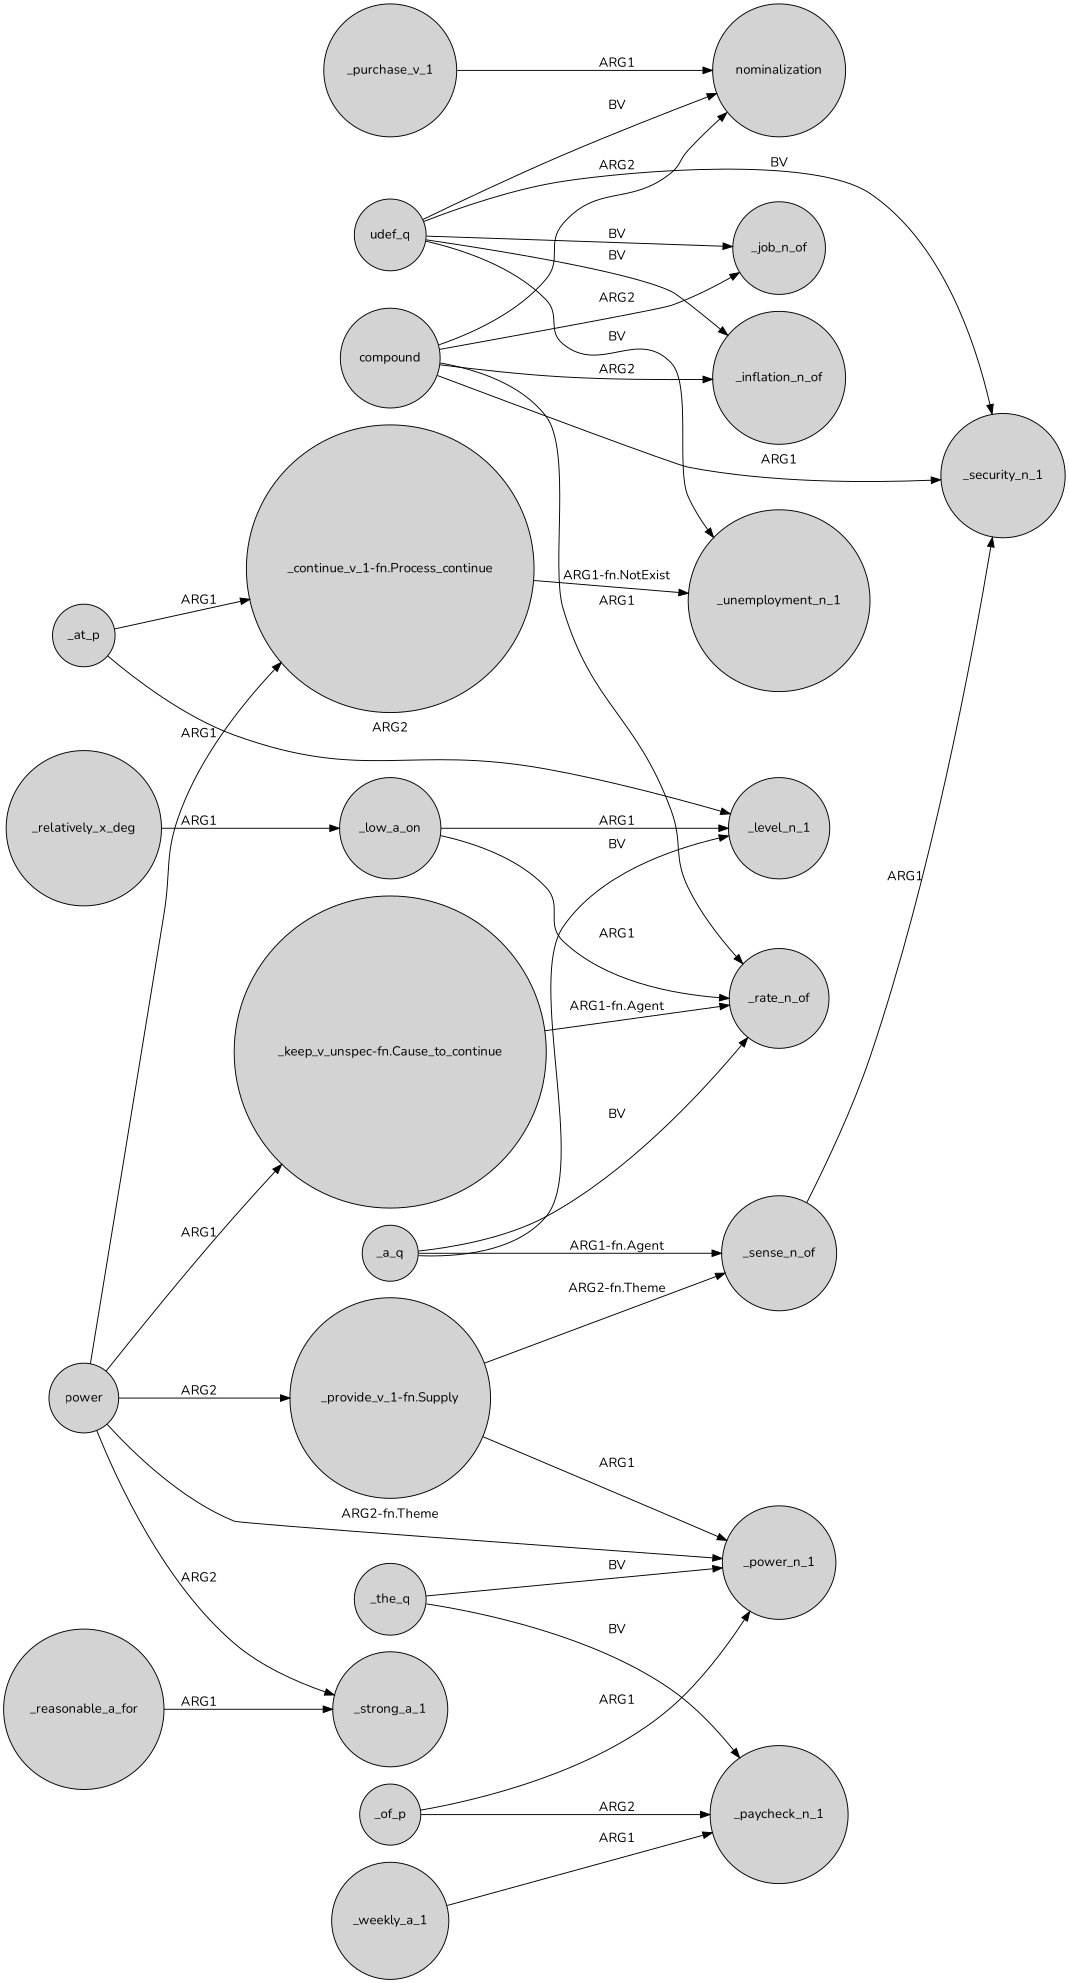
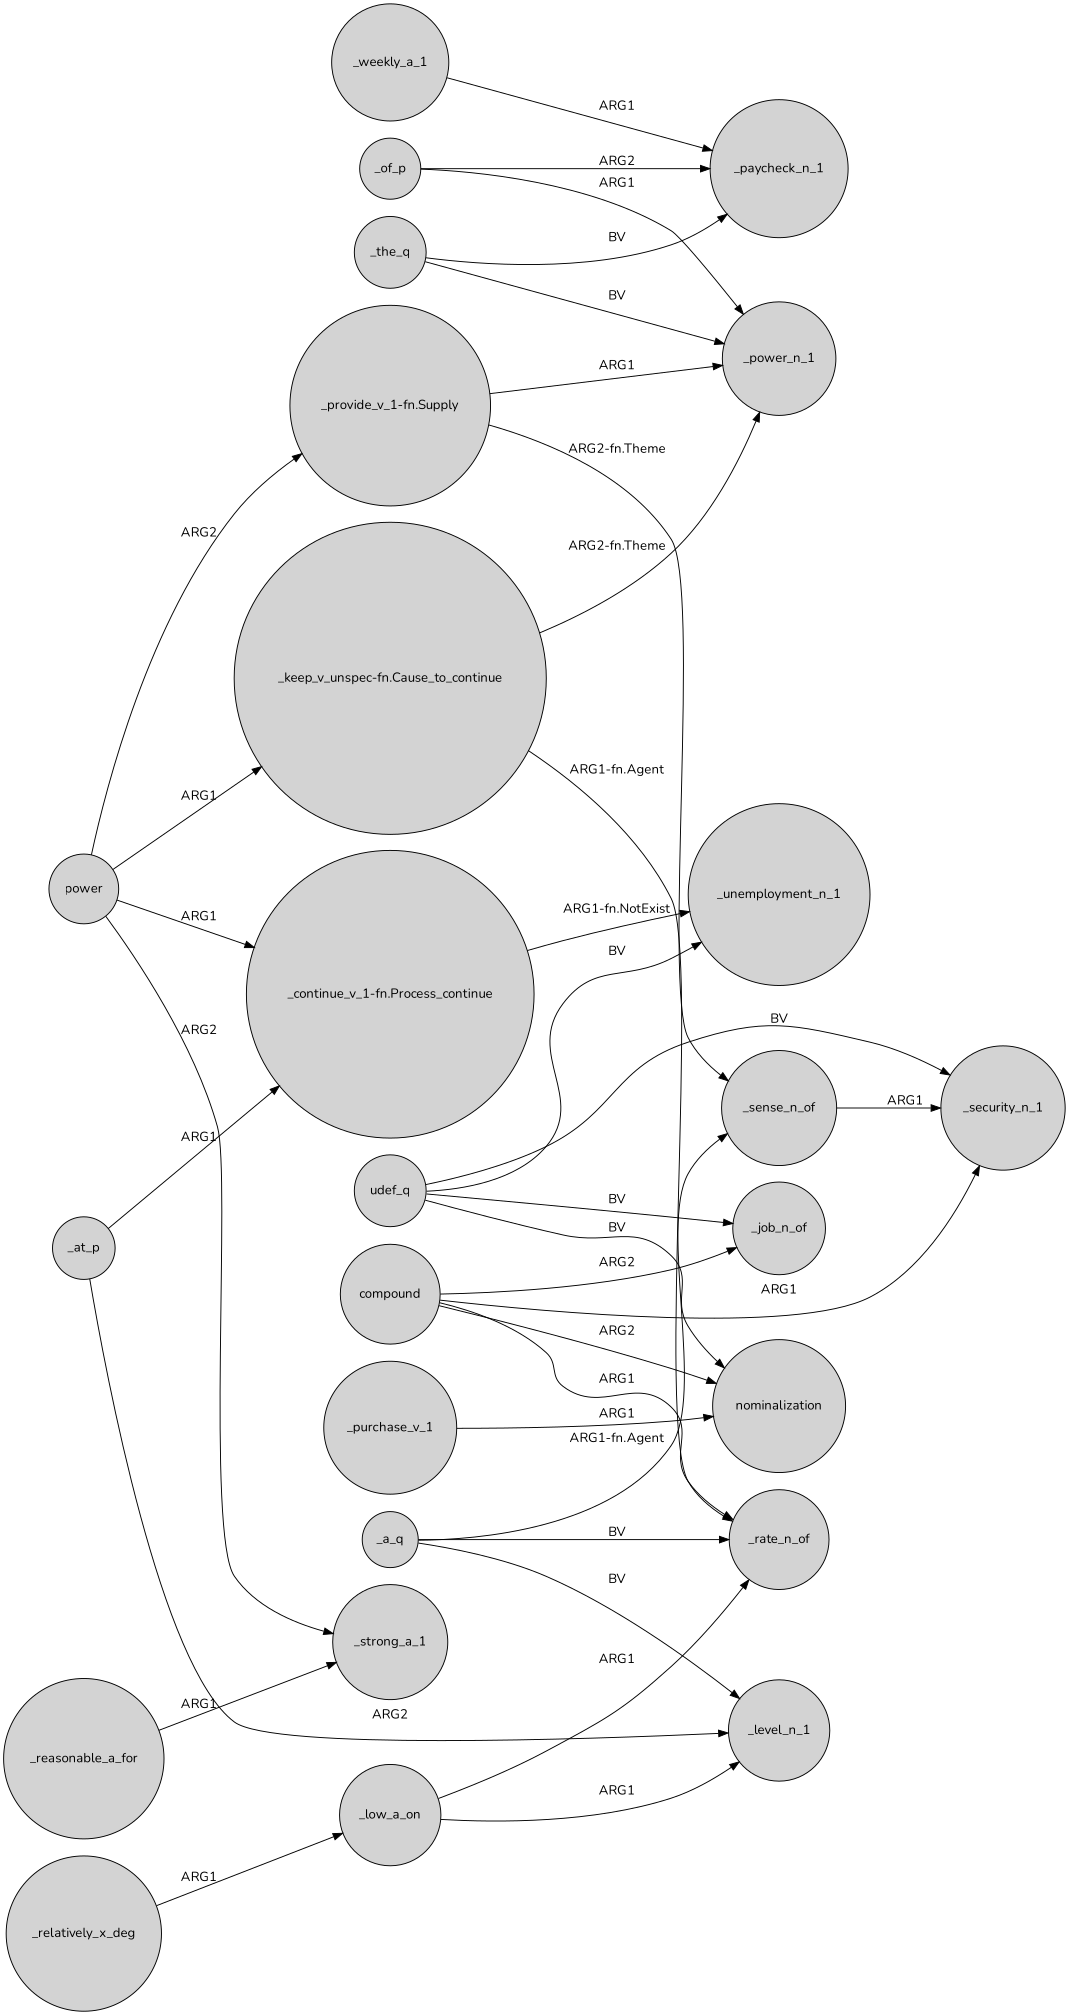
(779, 378) -> none
(393, 1534) -> (667, 557)
